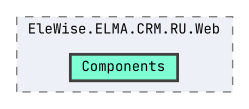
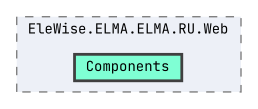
(125, 30) -> (129, 30)
